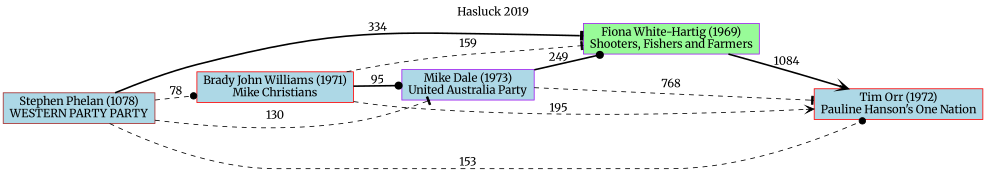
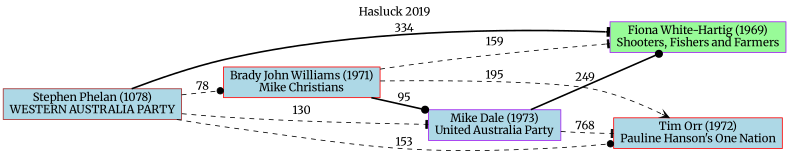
(785, 70) -> none
(79, 108) -> (92, 104)
